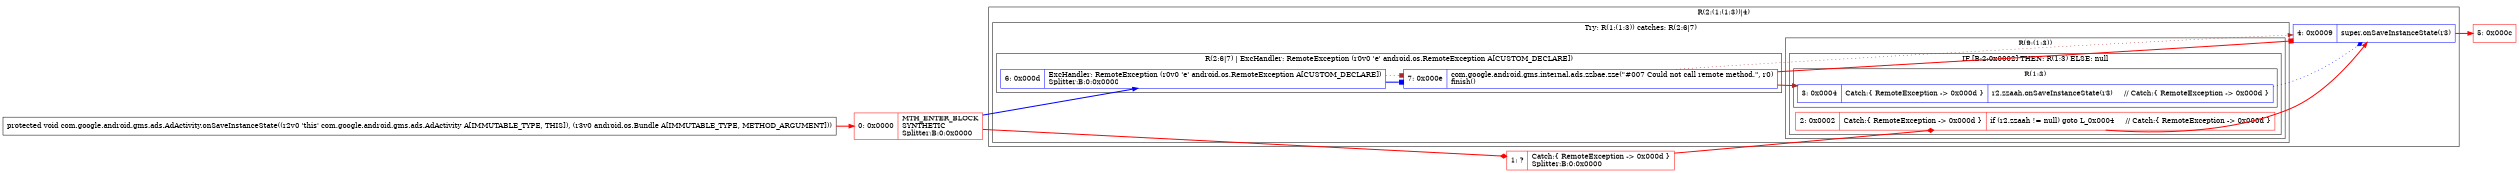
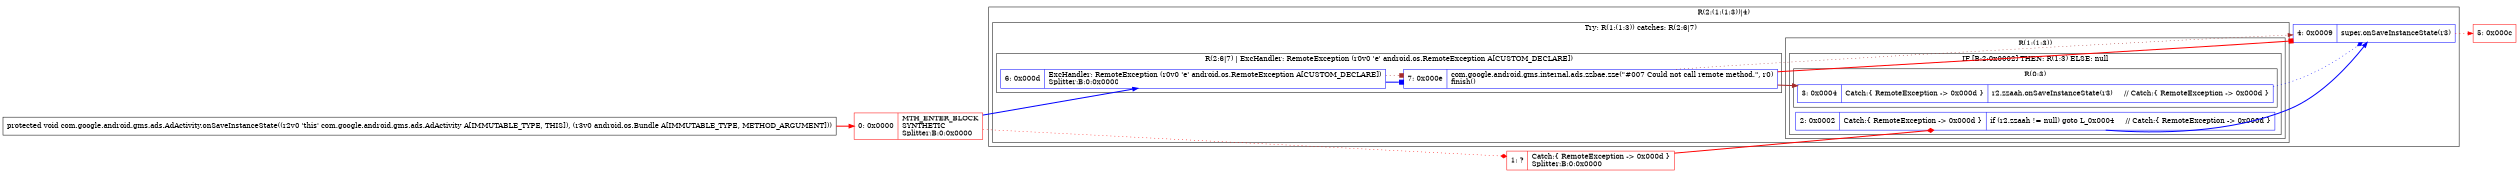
(2462, 33) -> (2462, 33)
(2035, 44) -> (2035, 44)
(2035, 75) -> (2035, 75)
(2035, 121) -> (2035, 121)
(2247, 122) -> (2247, 122)
(1177, 139) -> (1177, 139)
